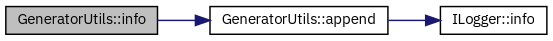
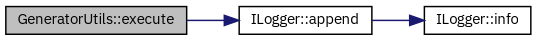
(82, 20) -> (96, 20)
(299, 20) -> (306, 20)
